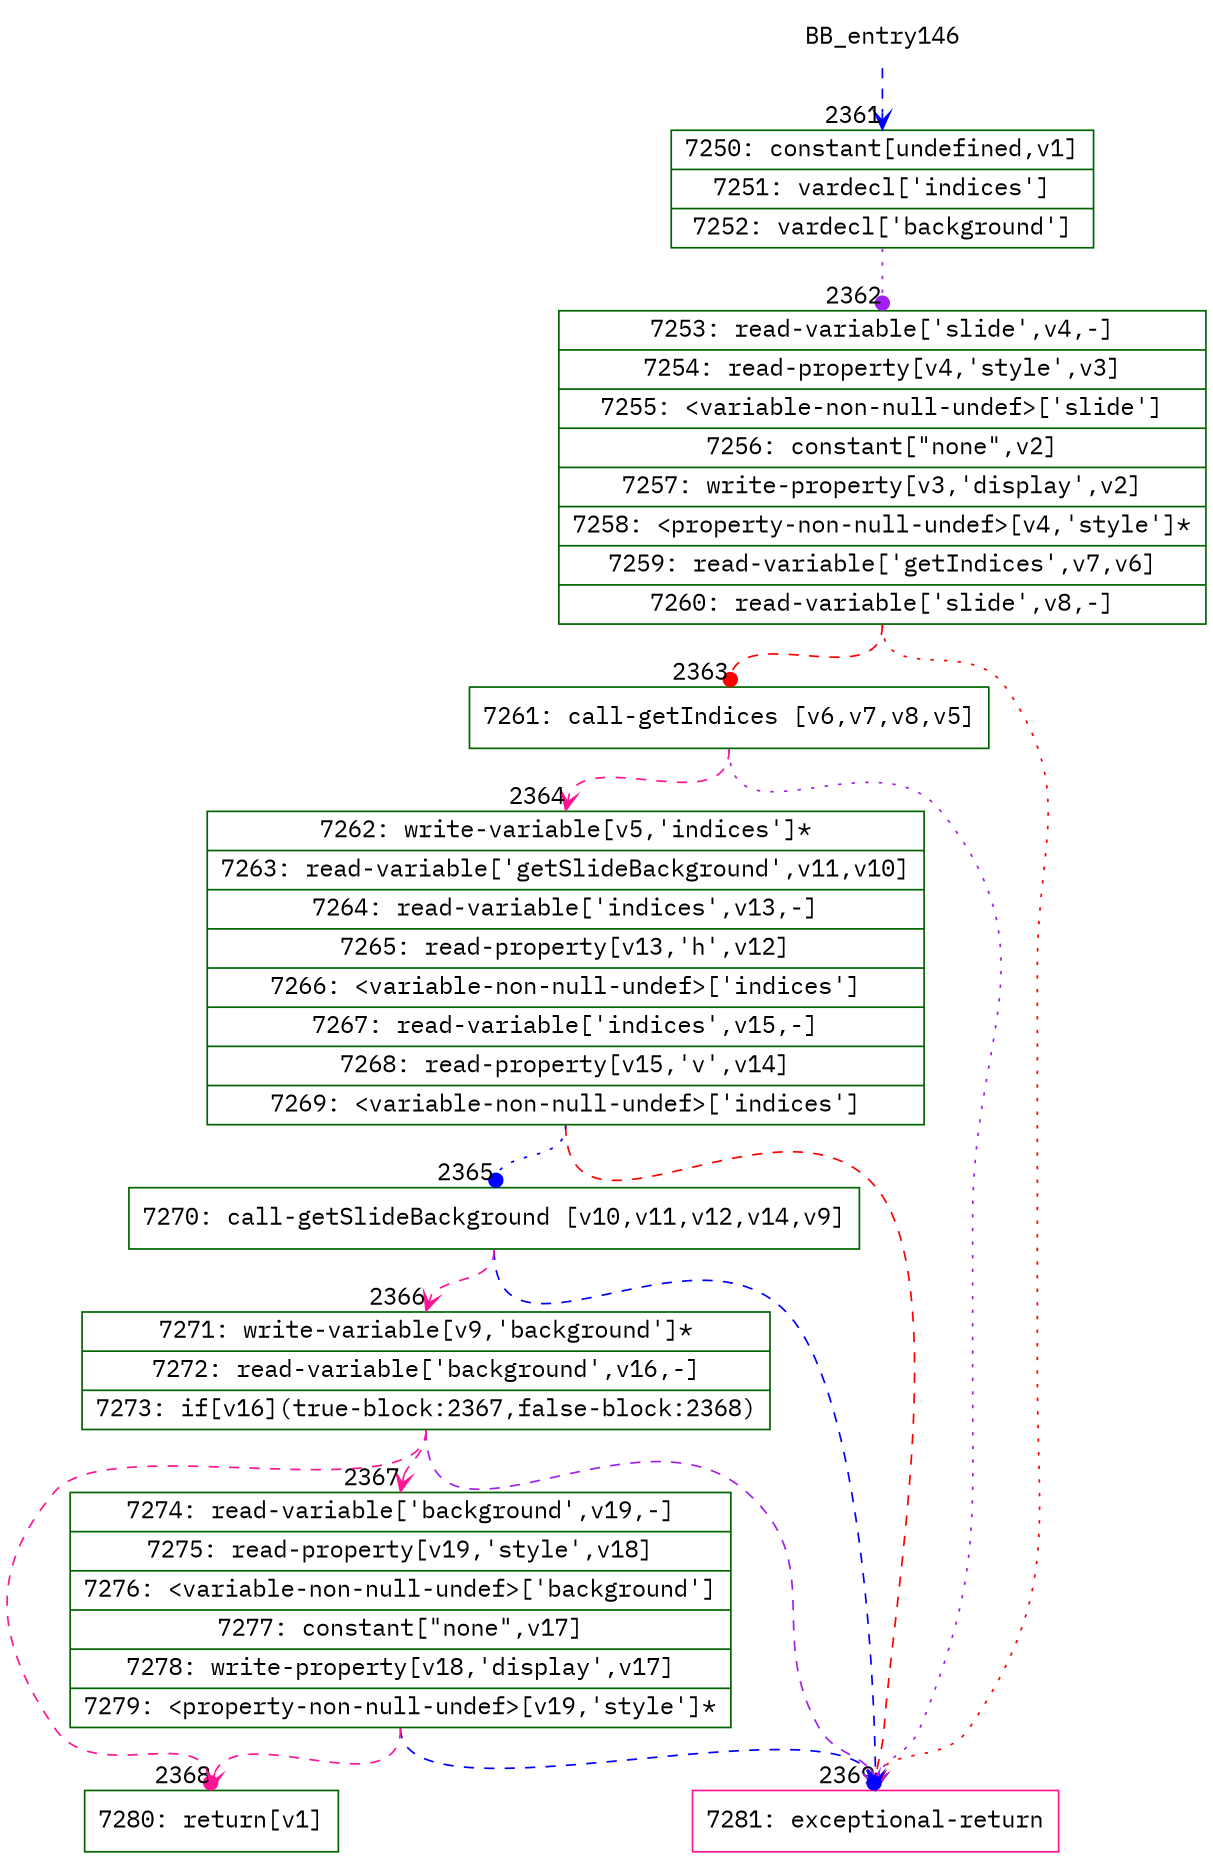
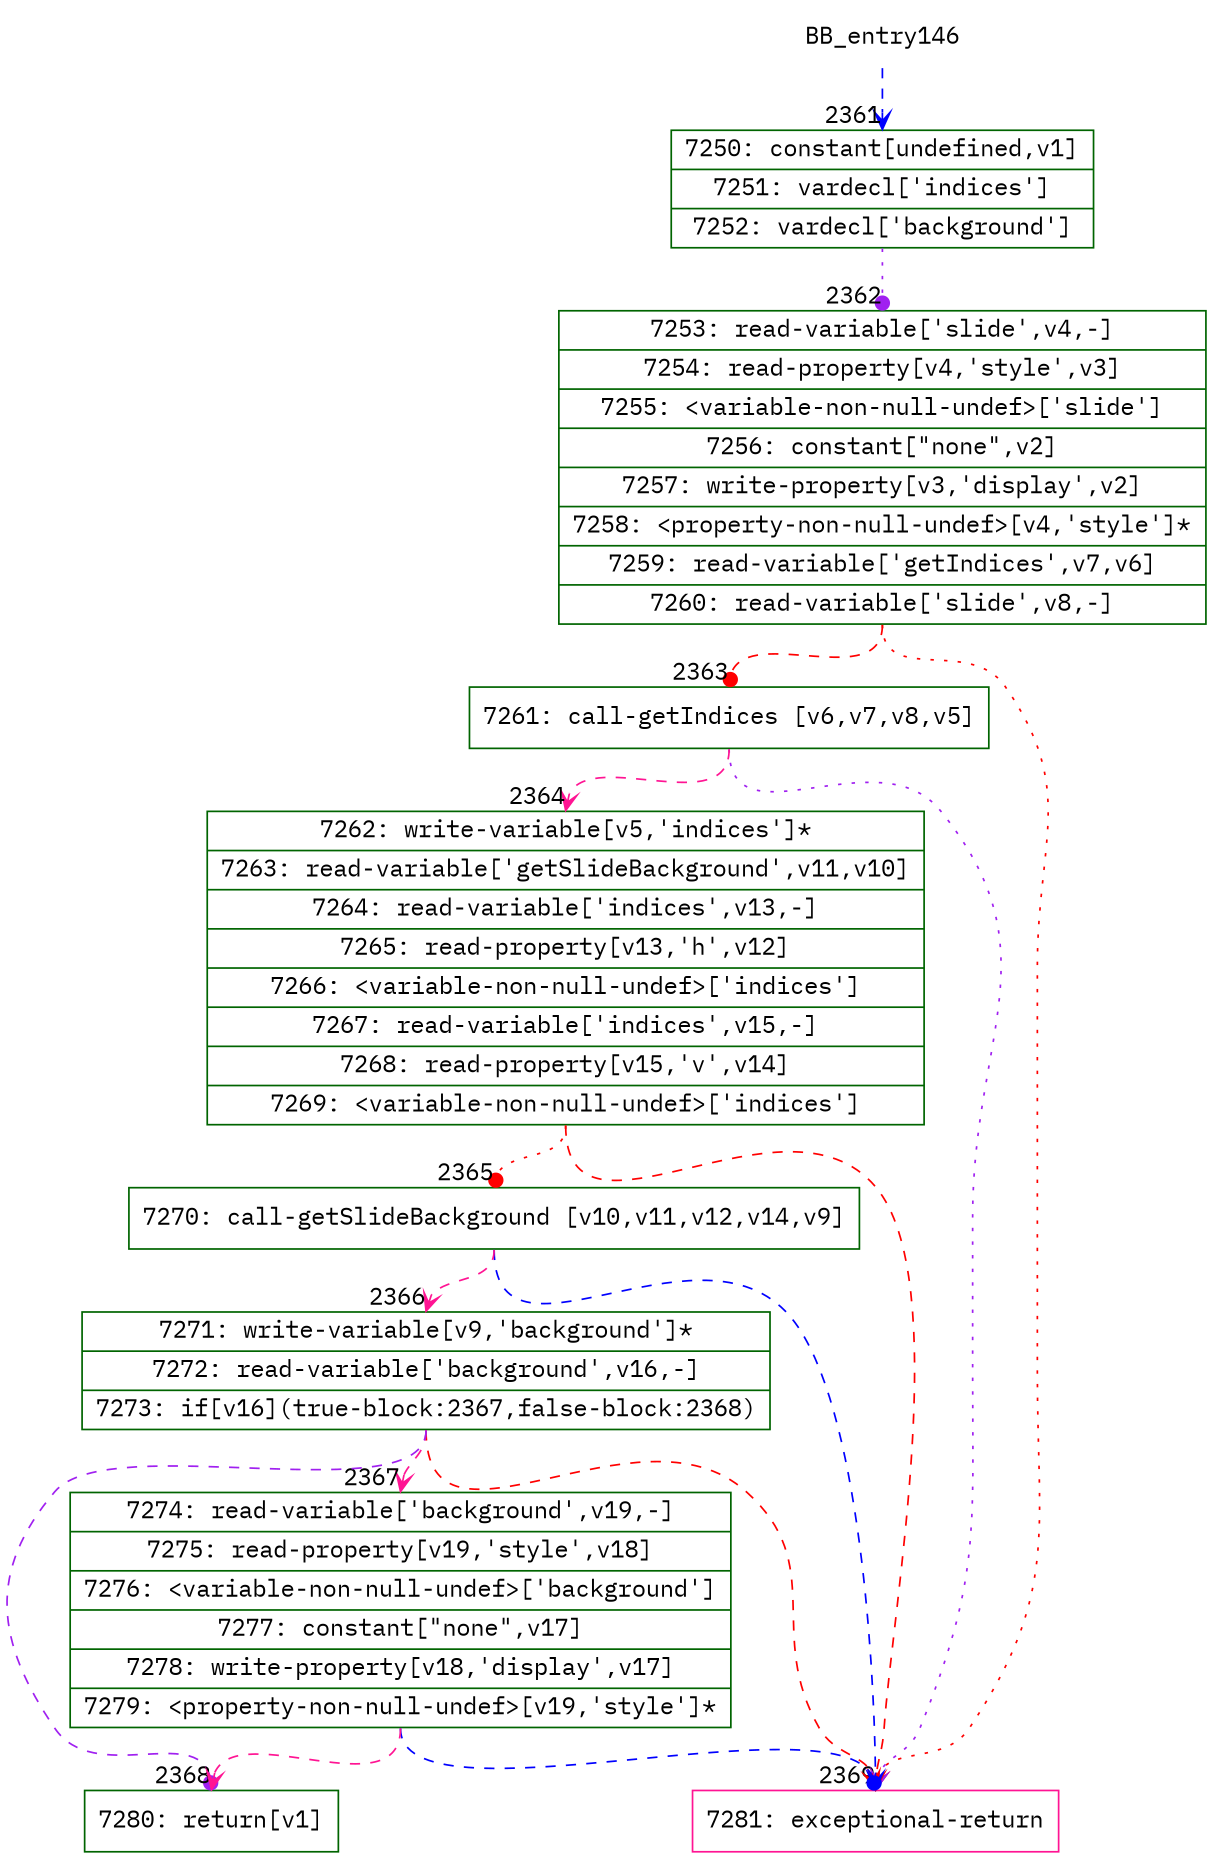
(537, 1154) -> (537, 1154)
(728, 1482) -> (728, 1482)
(43, 1508) -> (43, 1508)
